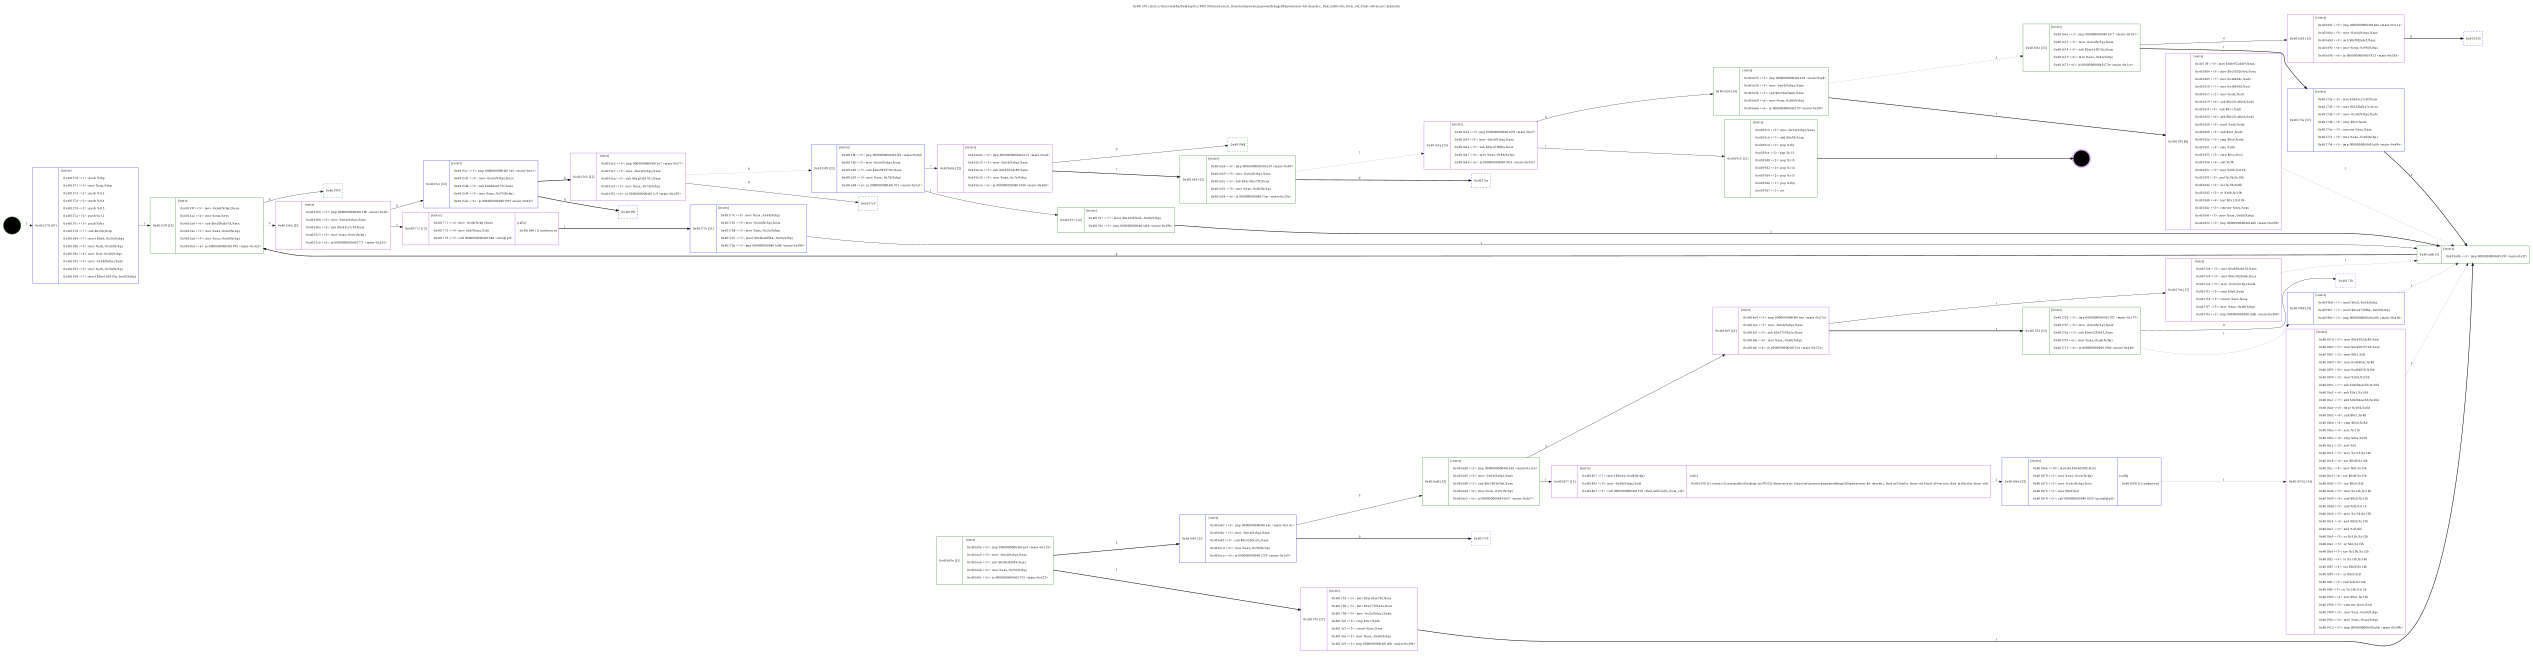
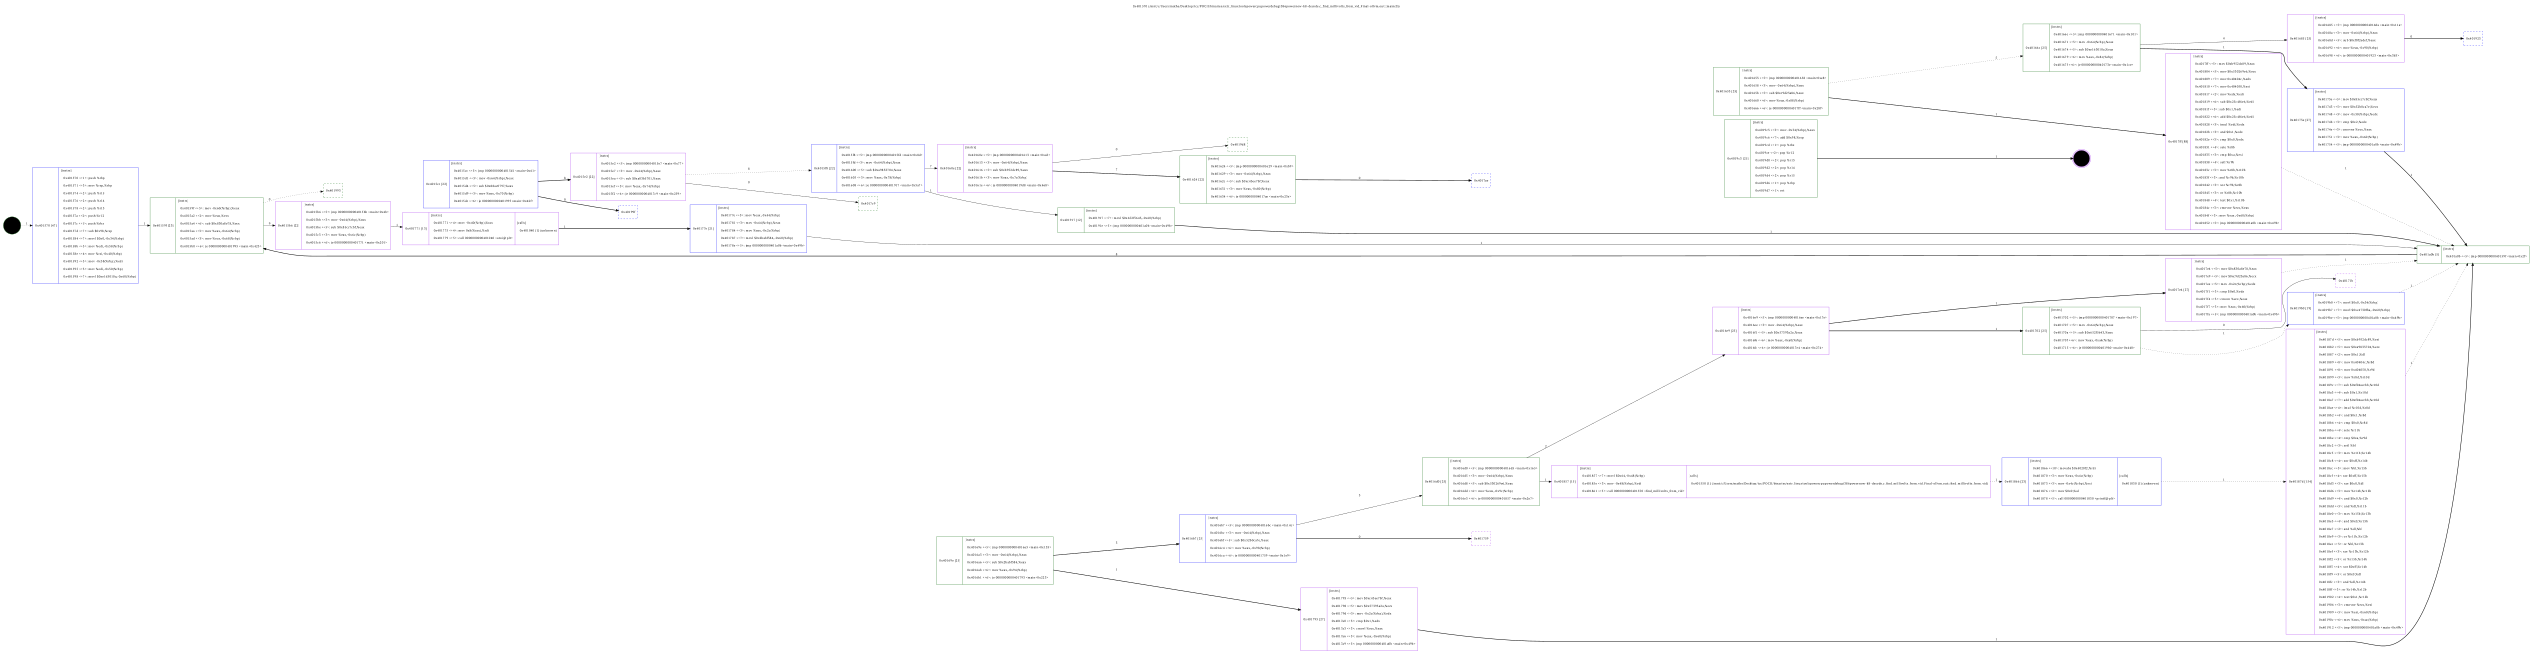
(1481, 145) -> none
(292, 196) -> (292, 196)
(406, 205) -> none
(268, 226) -> (268, 226)
(1996, 305) -> (1996, 305)
